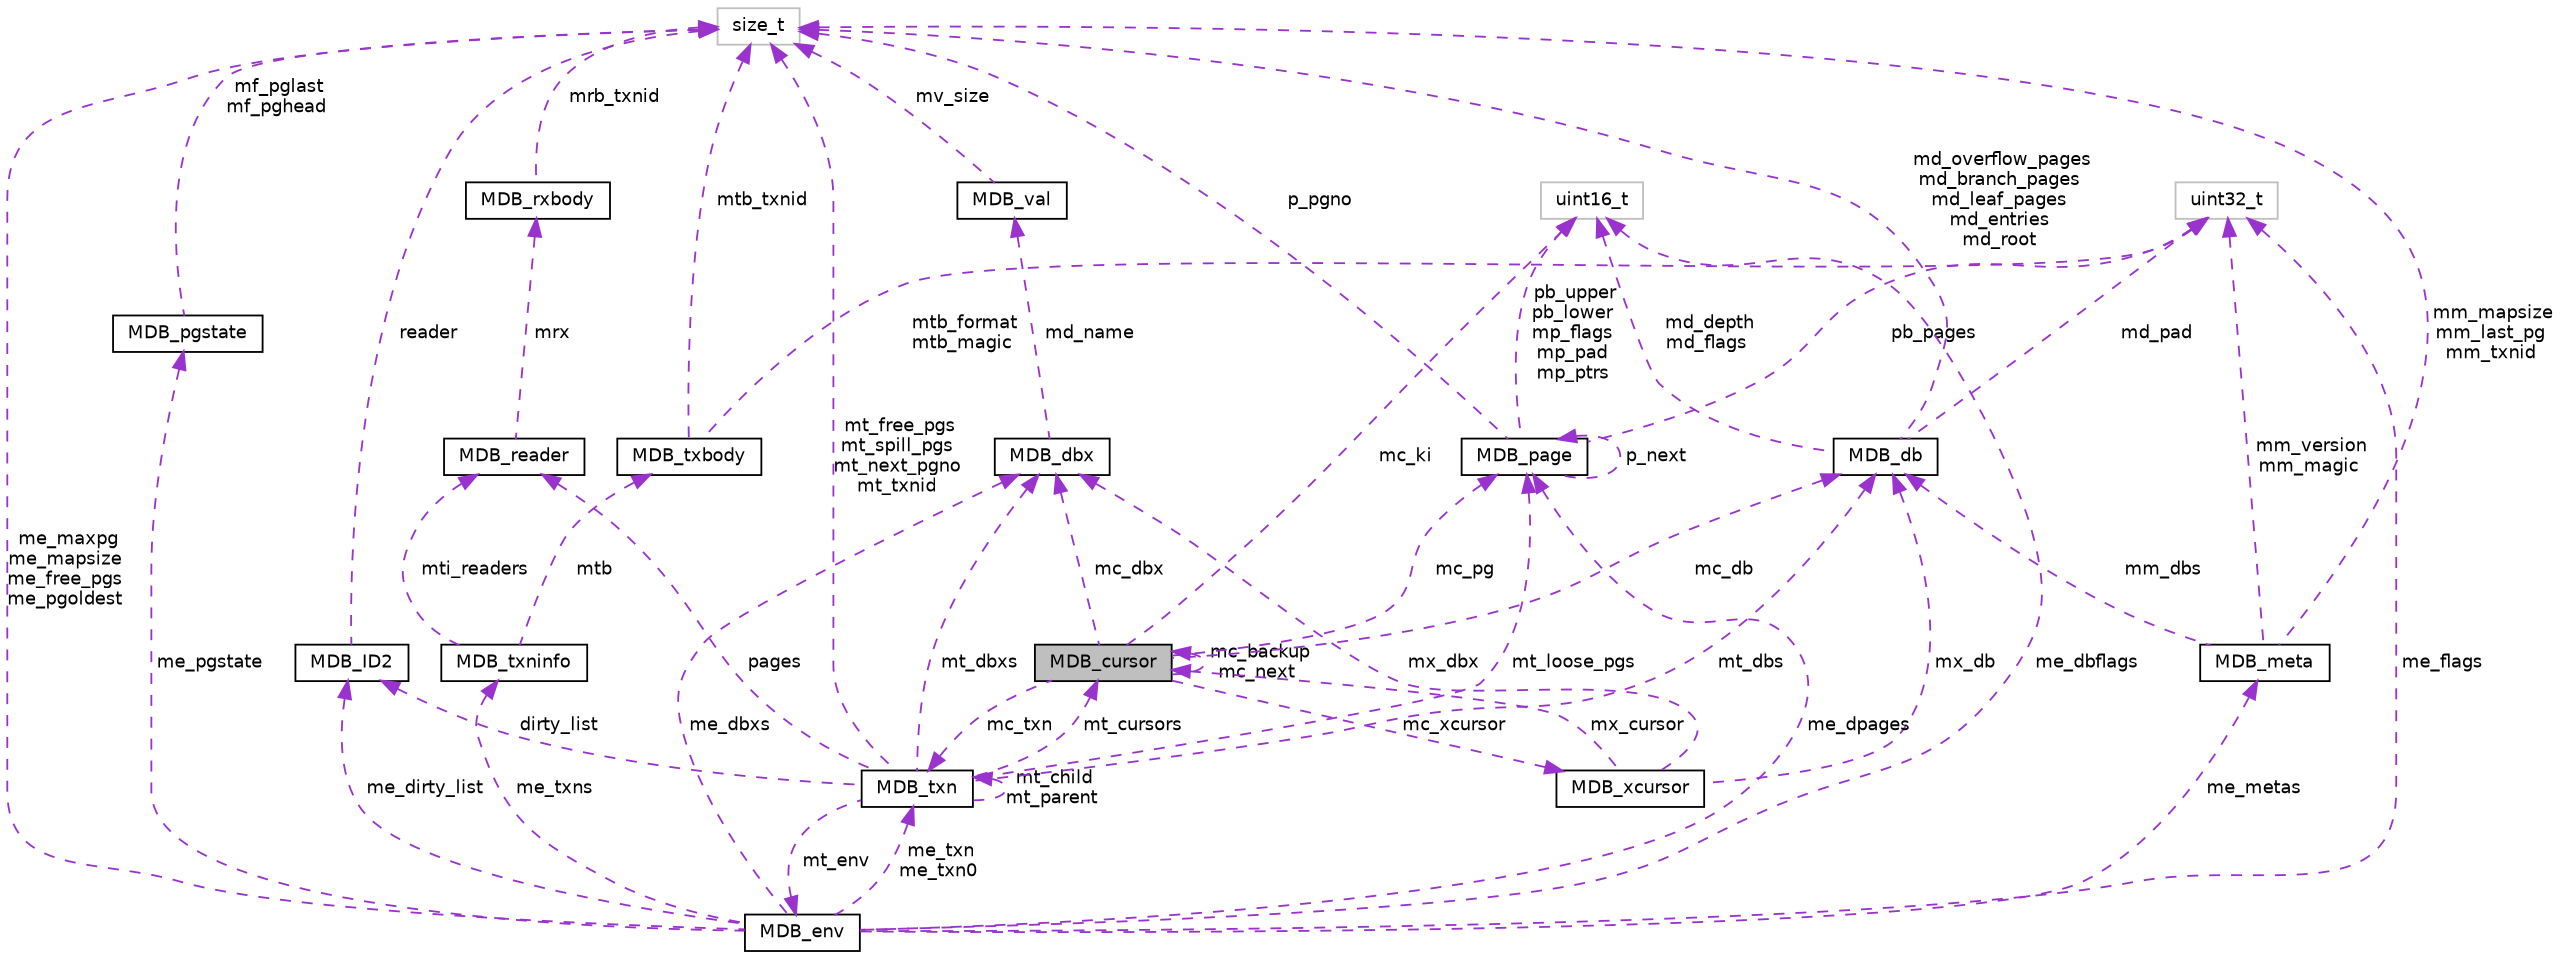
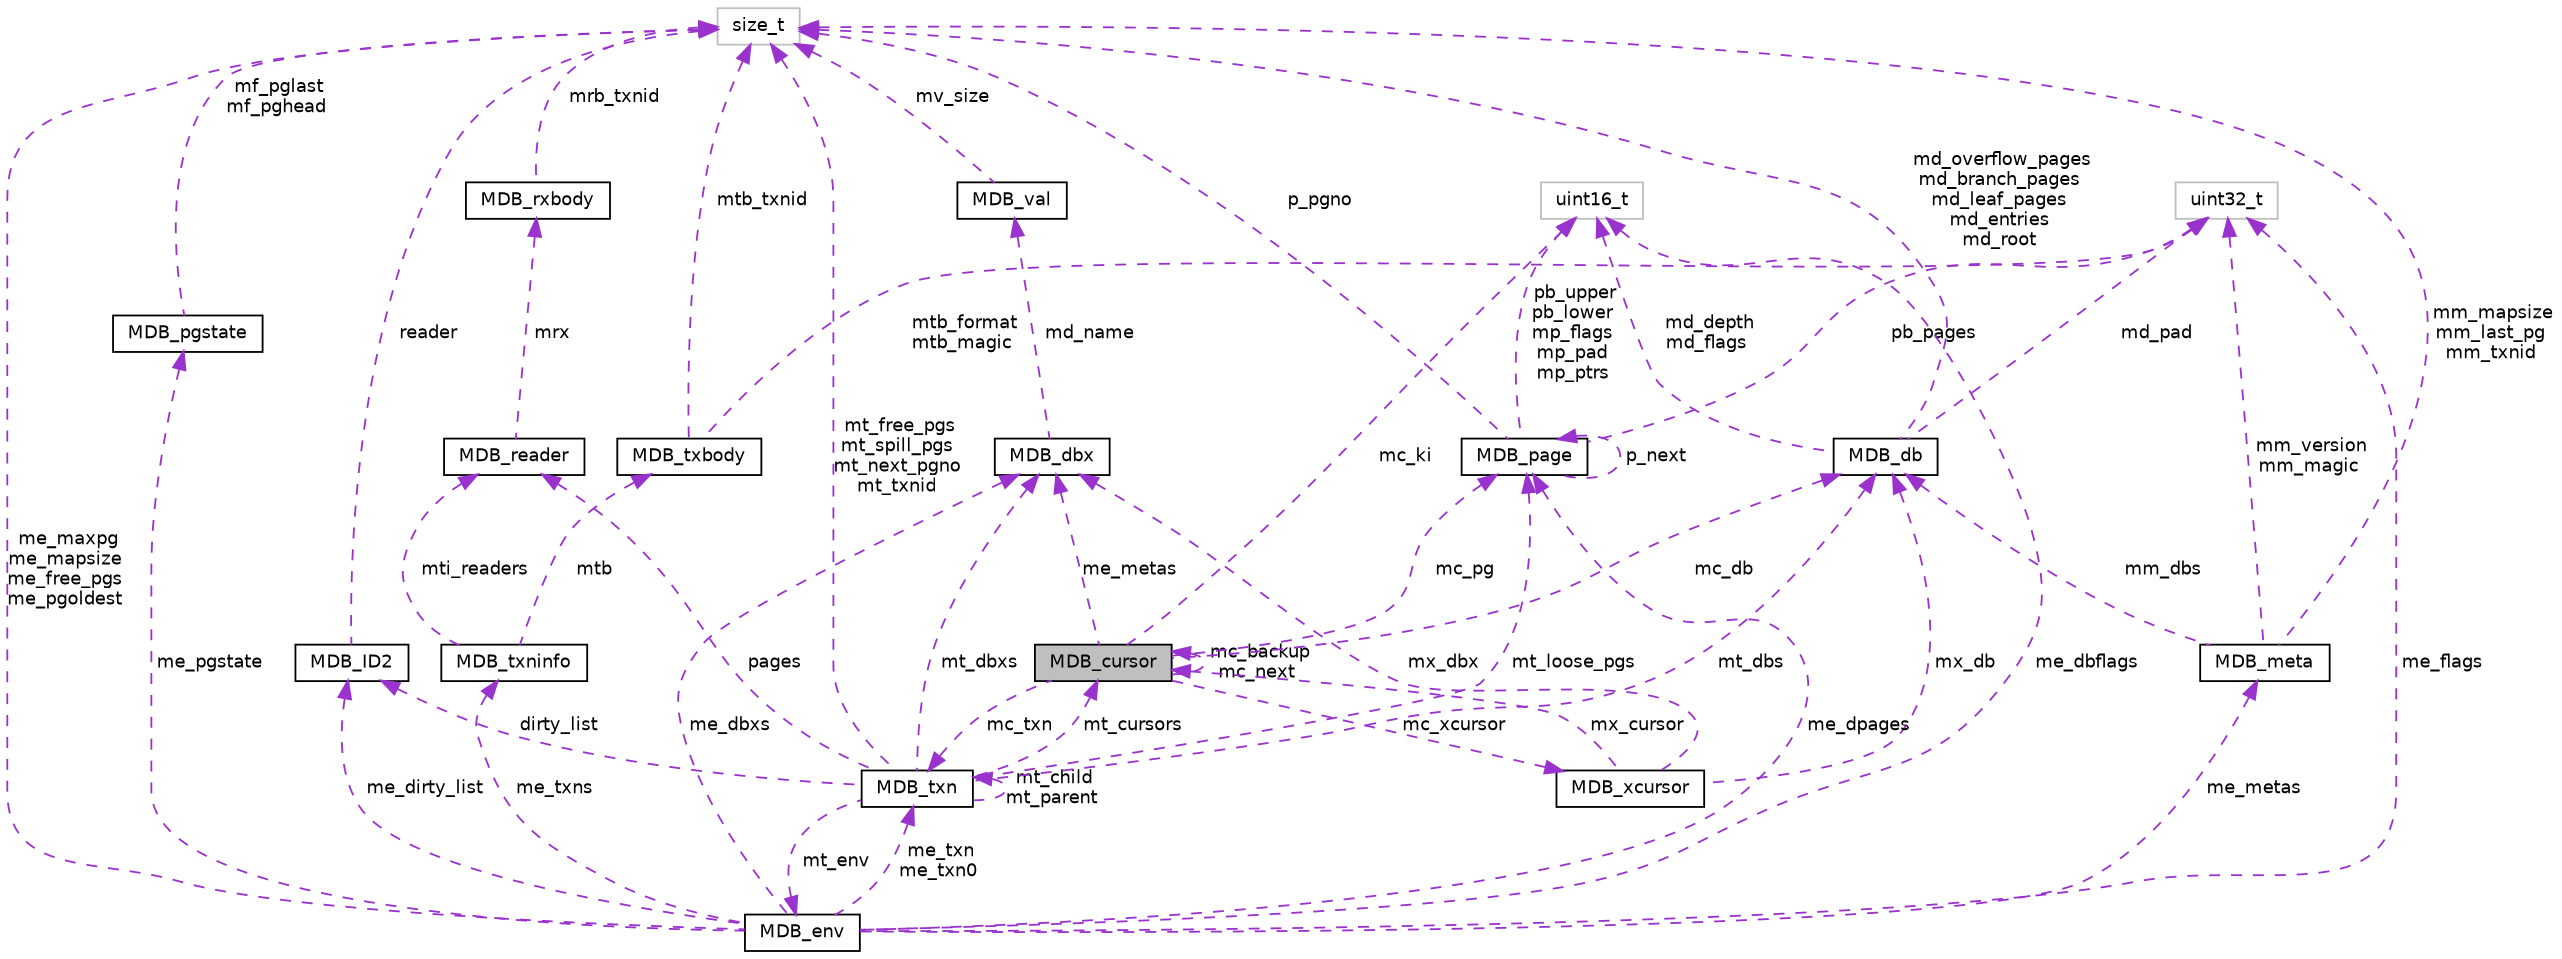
(1127, 570) -> (1127, 570)
